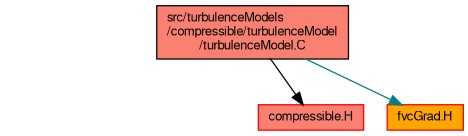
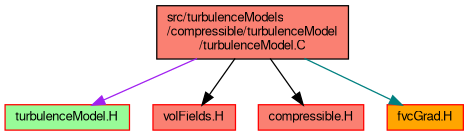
none -> (67, 117)
none -> (194, 117)
